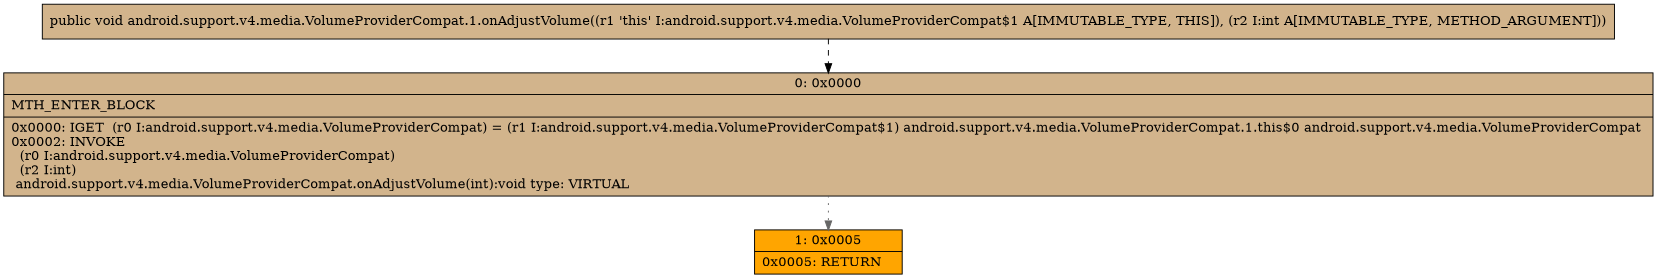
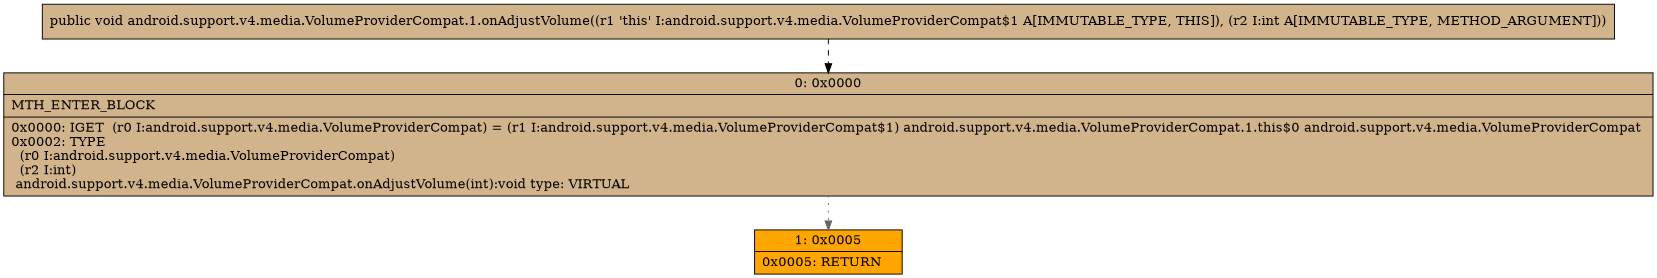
(73, 142) -> (63, 142)
